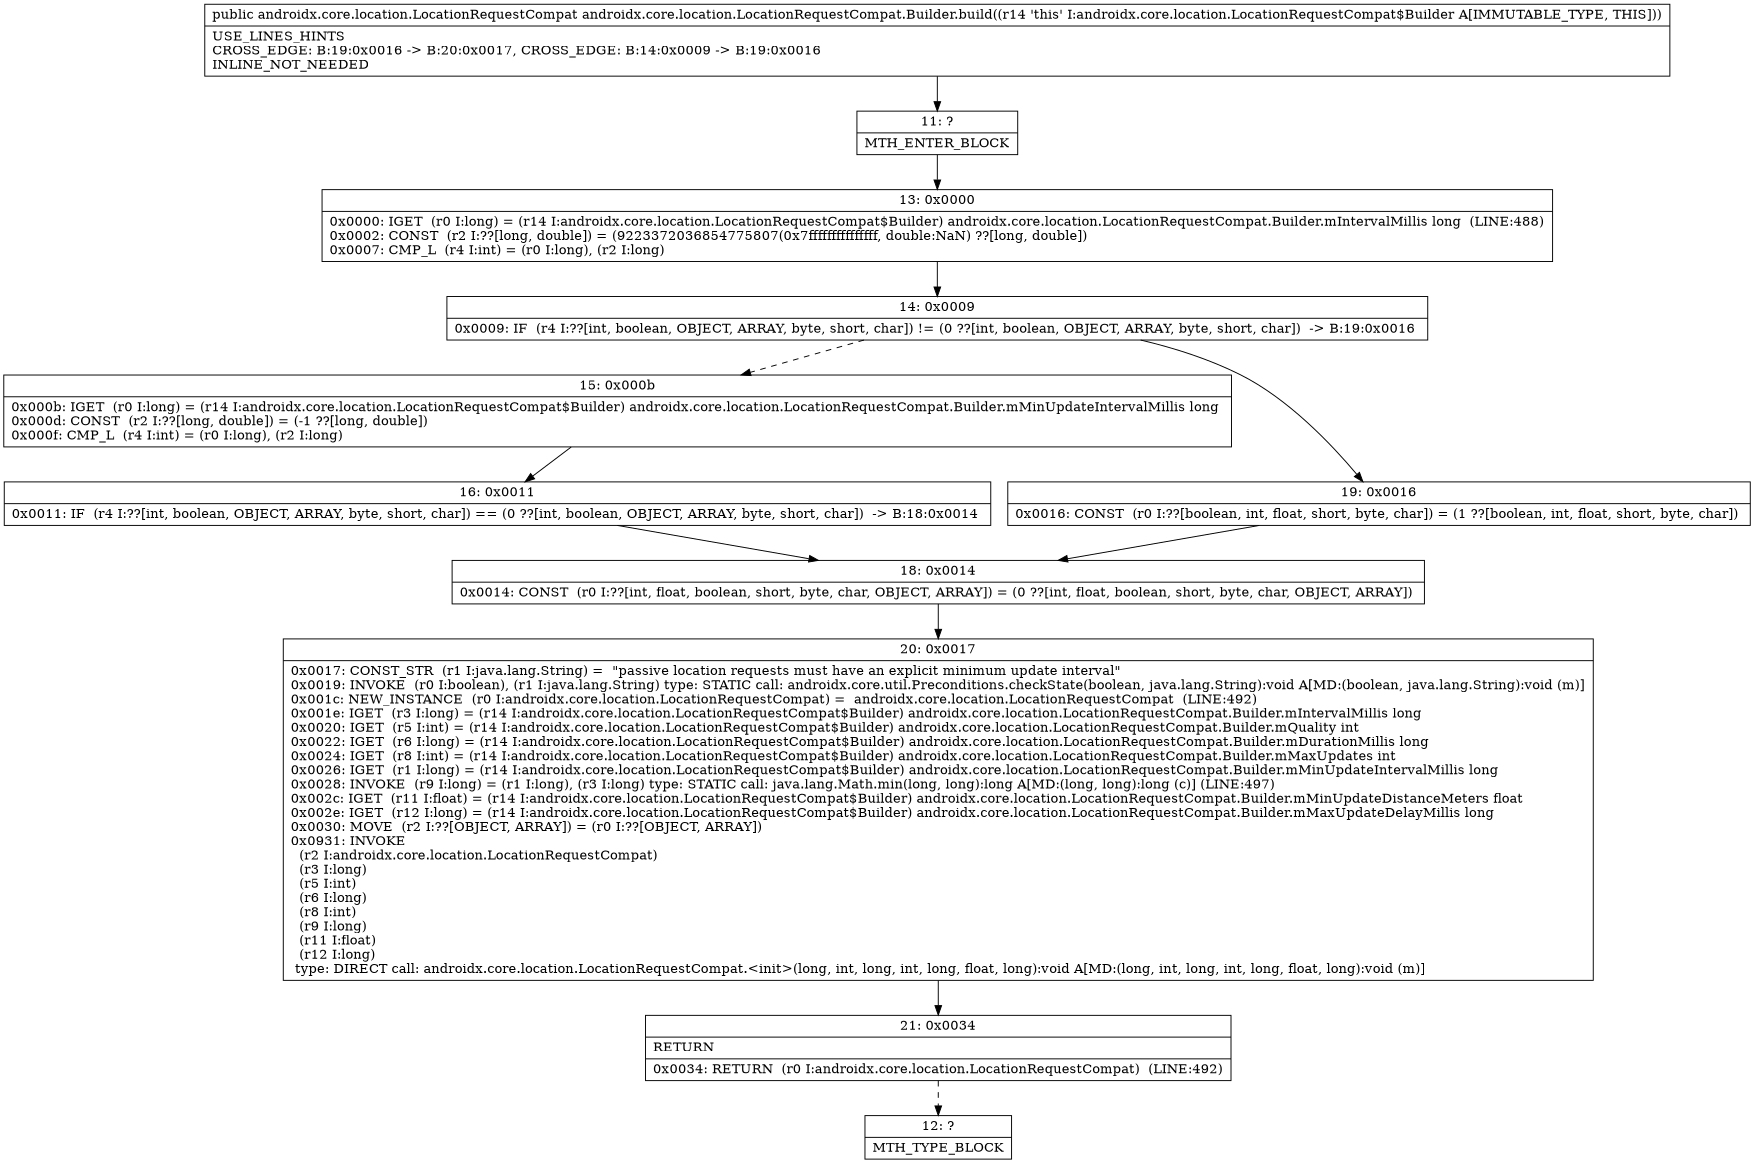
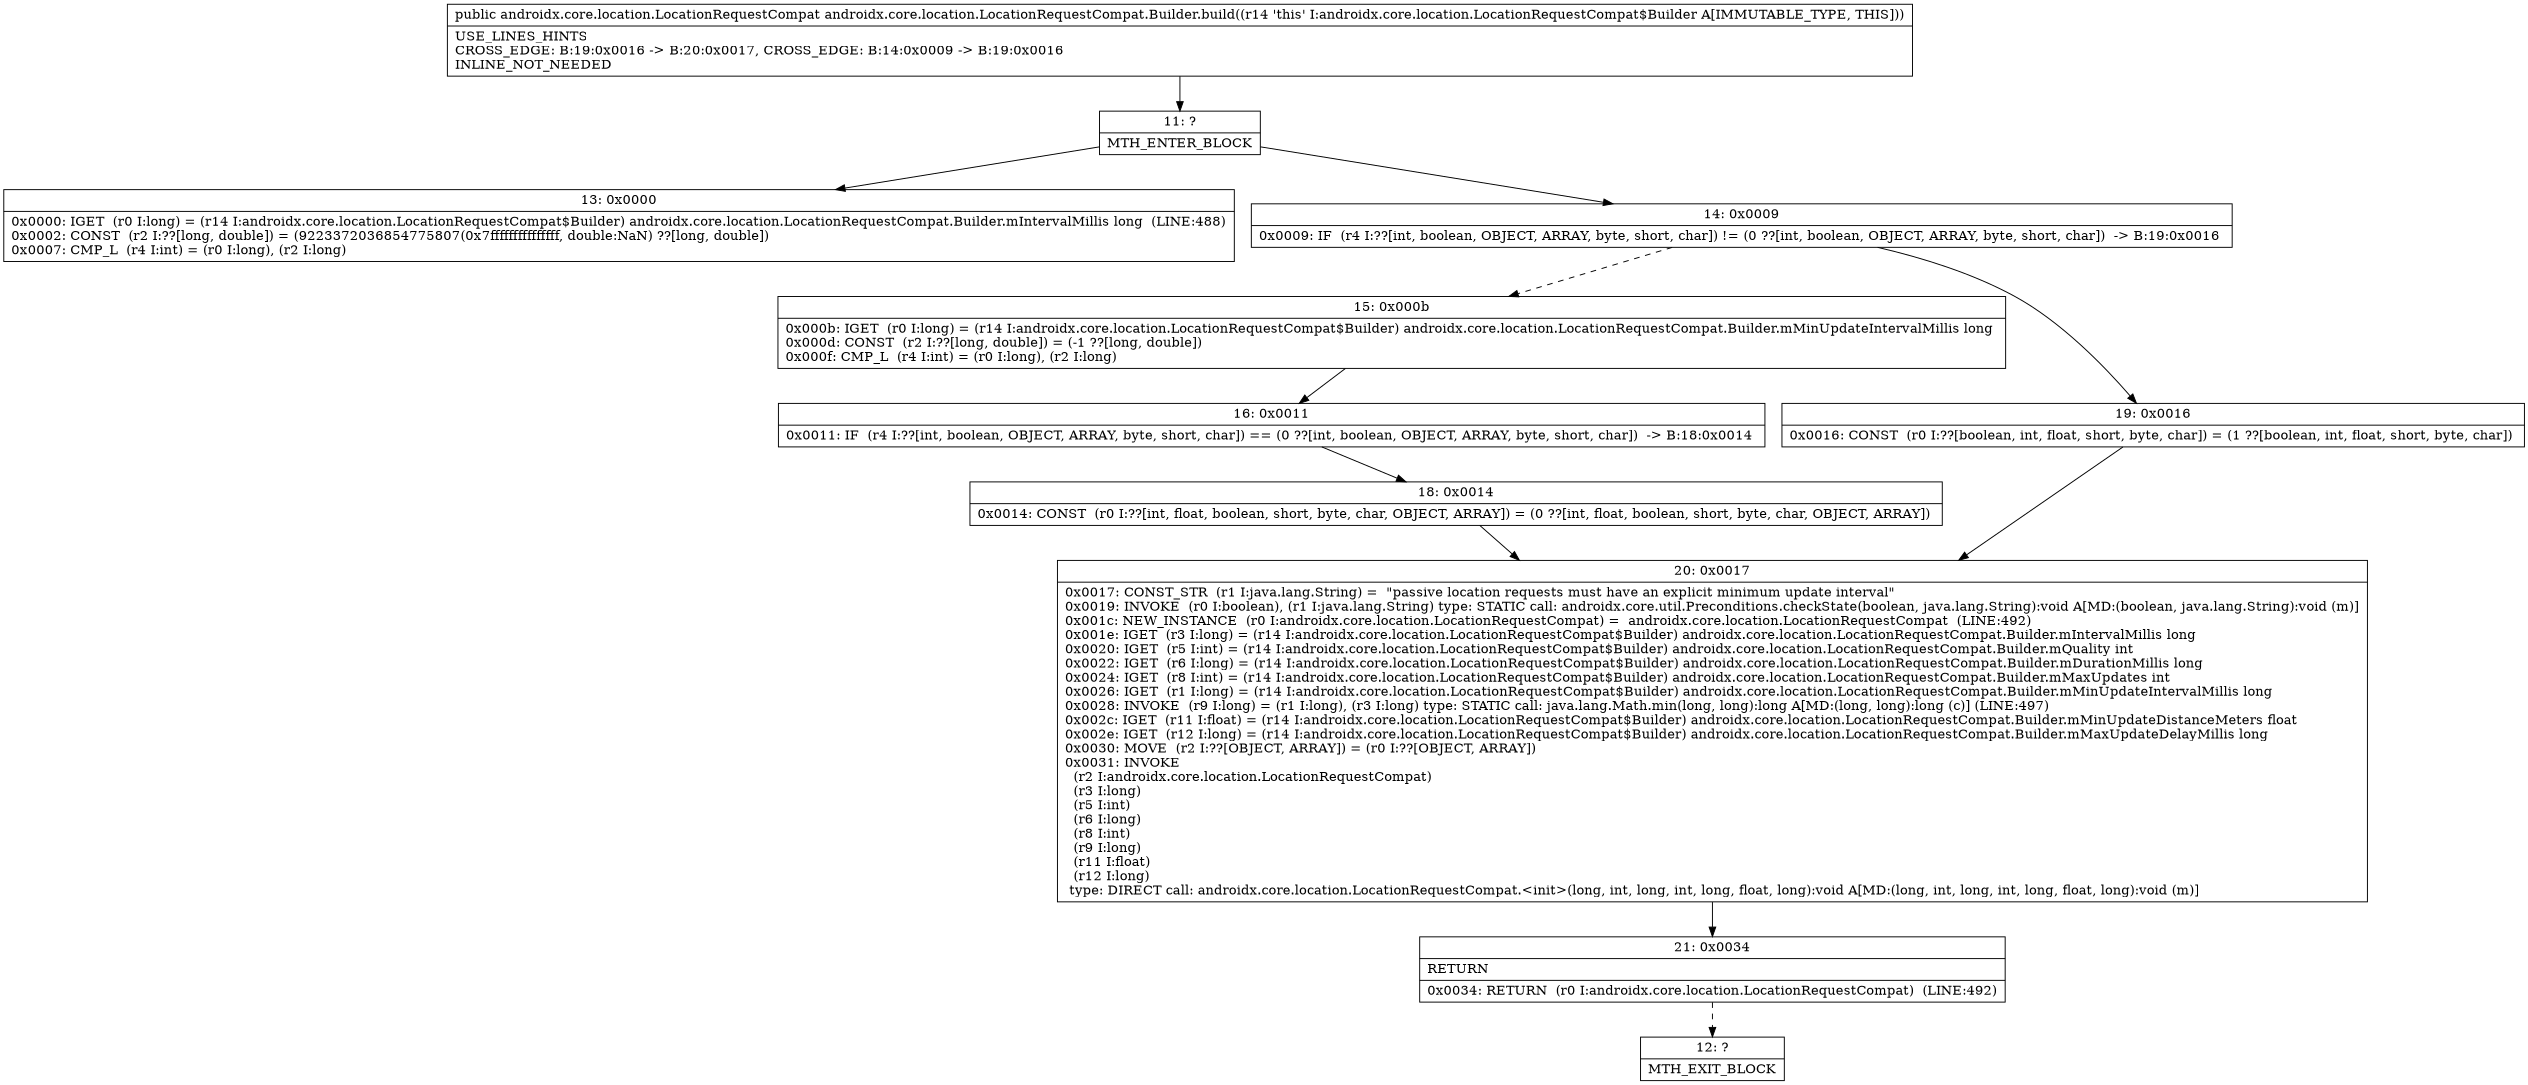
(937, 274) -> (1432, 175)
(1163, 542) -> (2045, 501)
(353, 841) -> (1127, 763)
(938, 1148) -> (1712, 1069)
